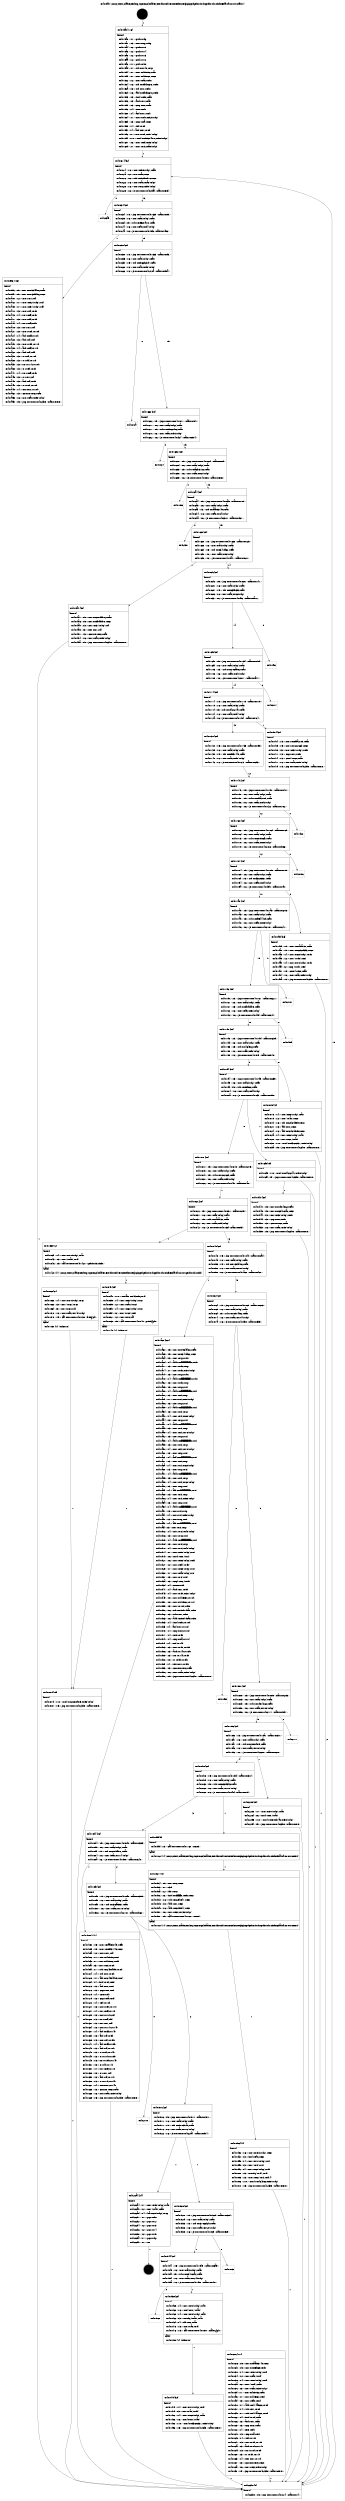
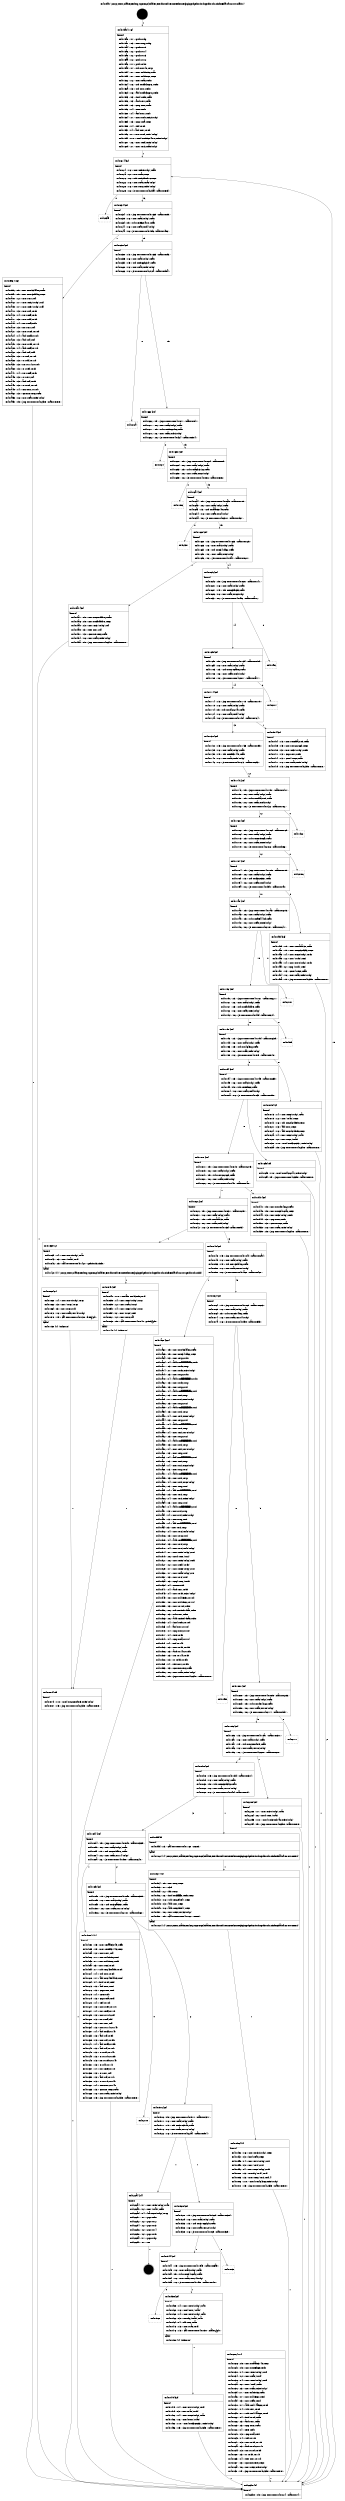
(284, 1187) -> (249, 1190)
none -> (32, 1545)
